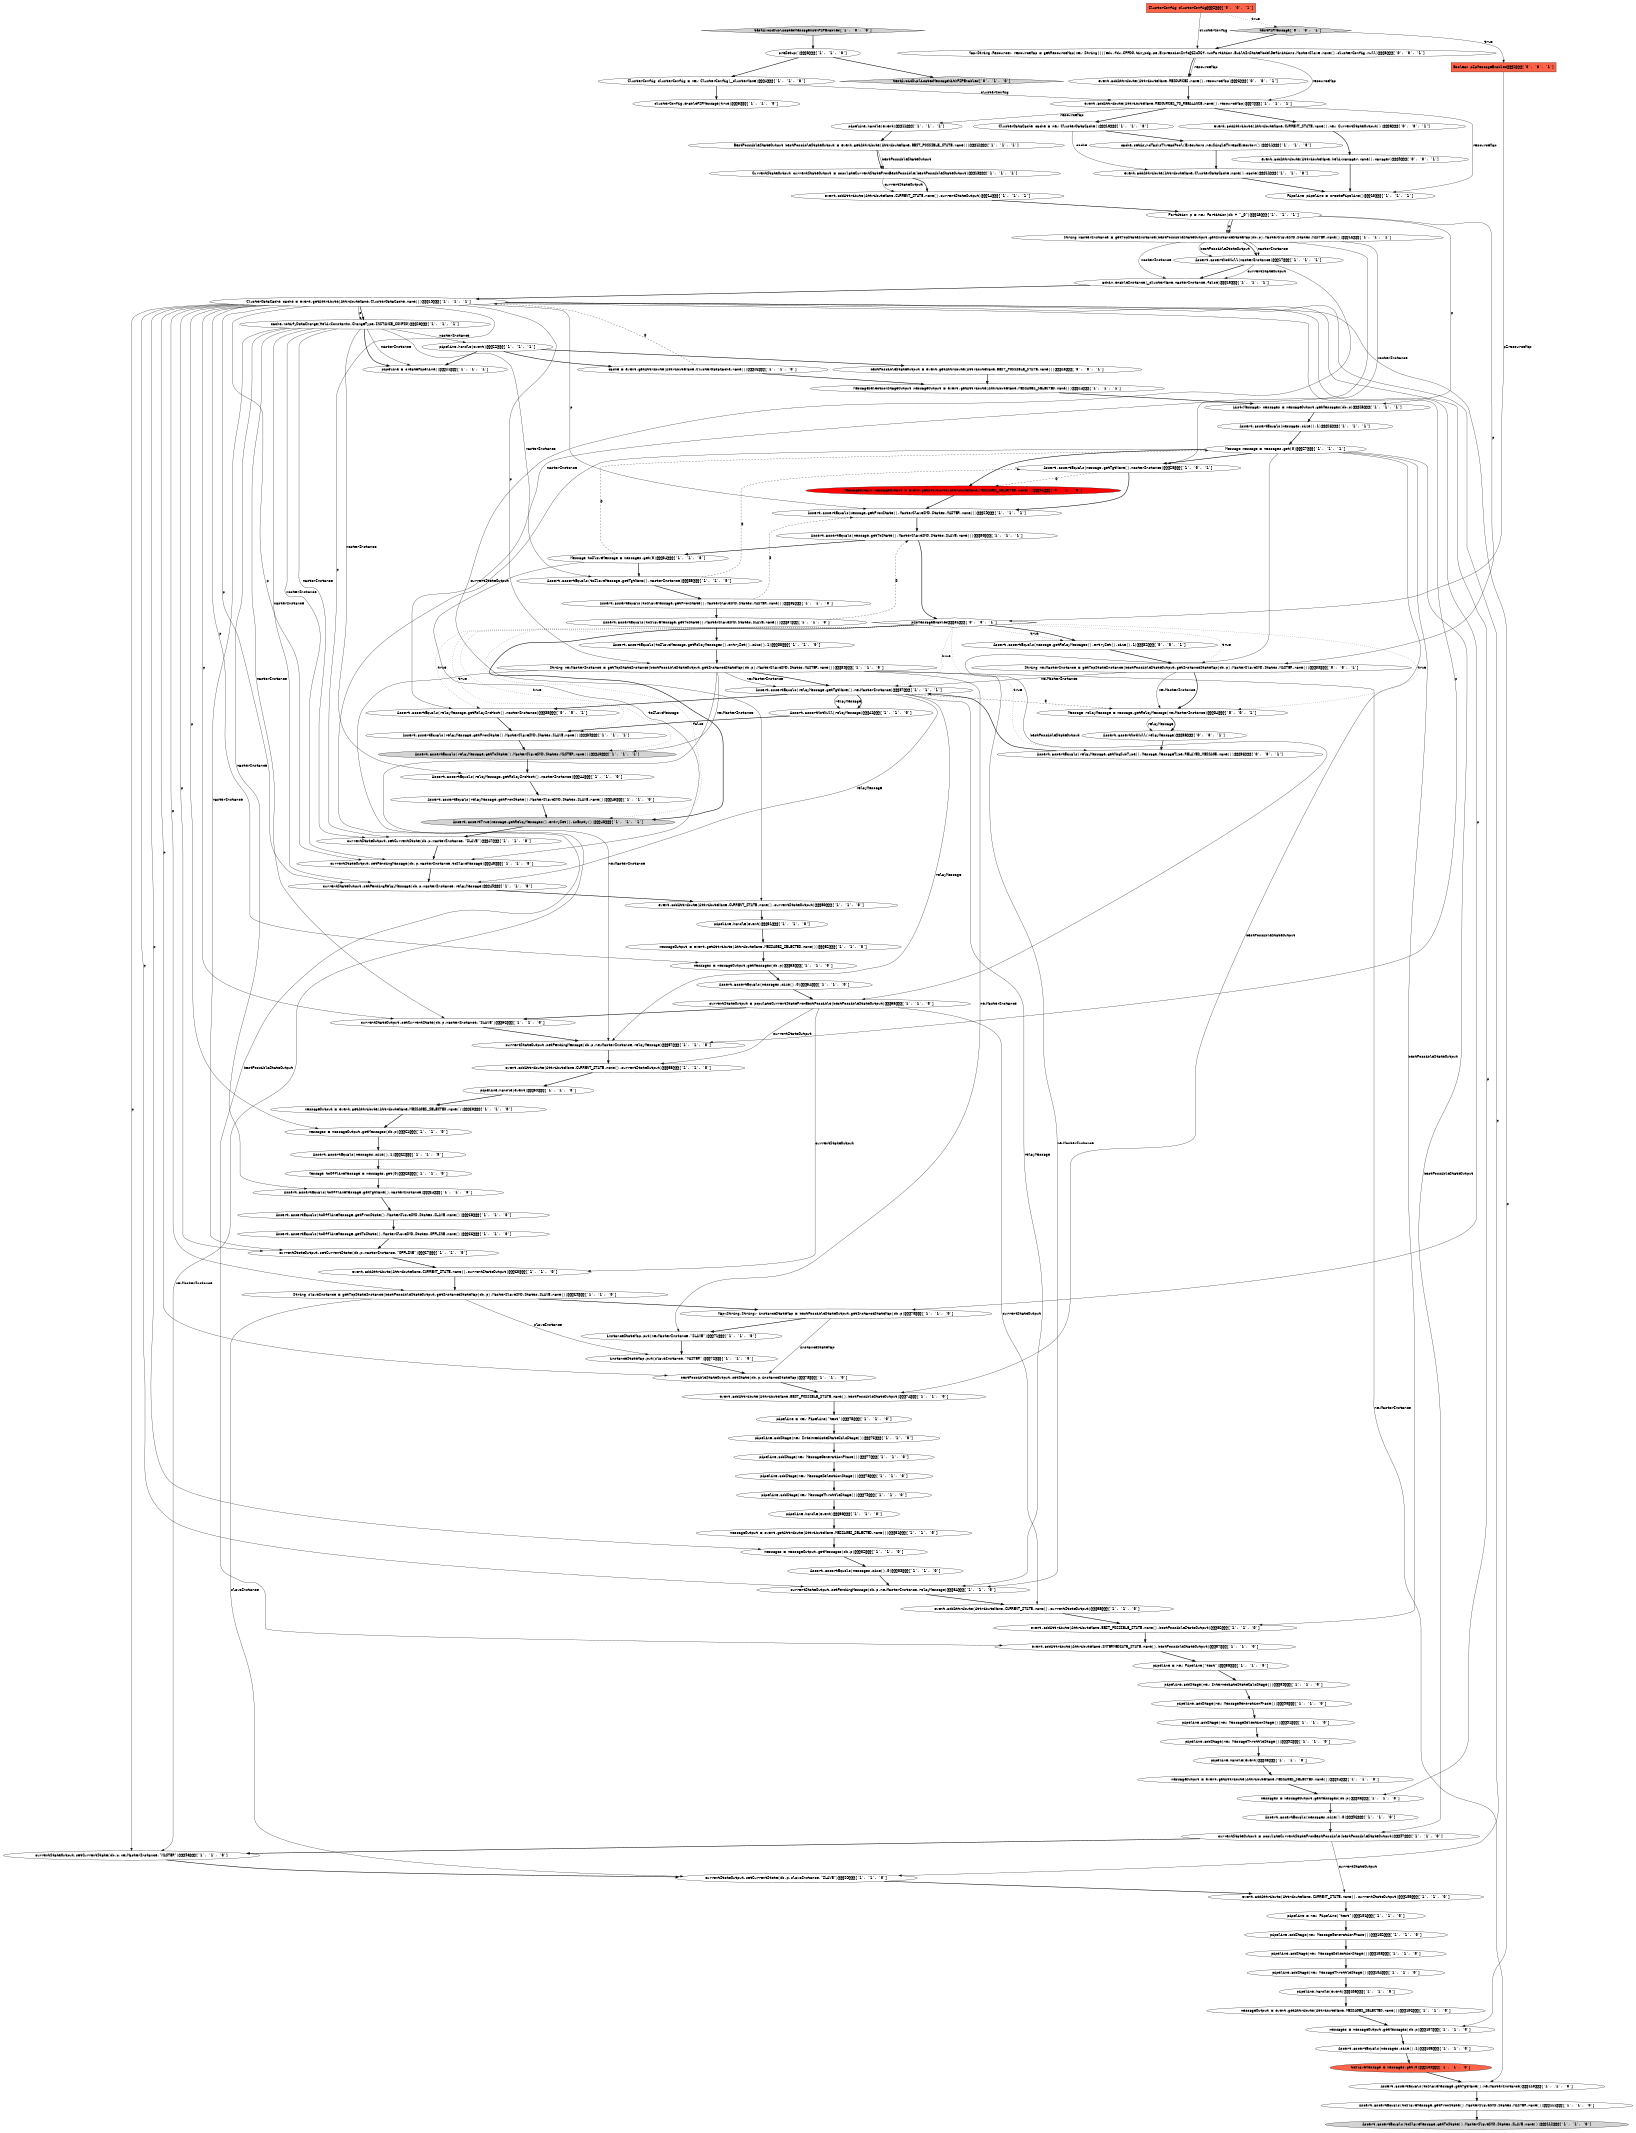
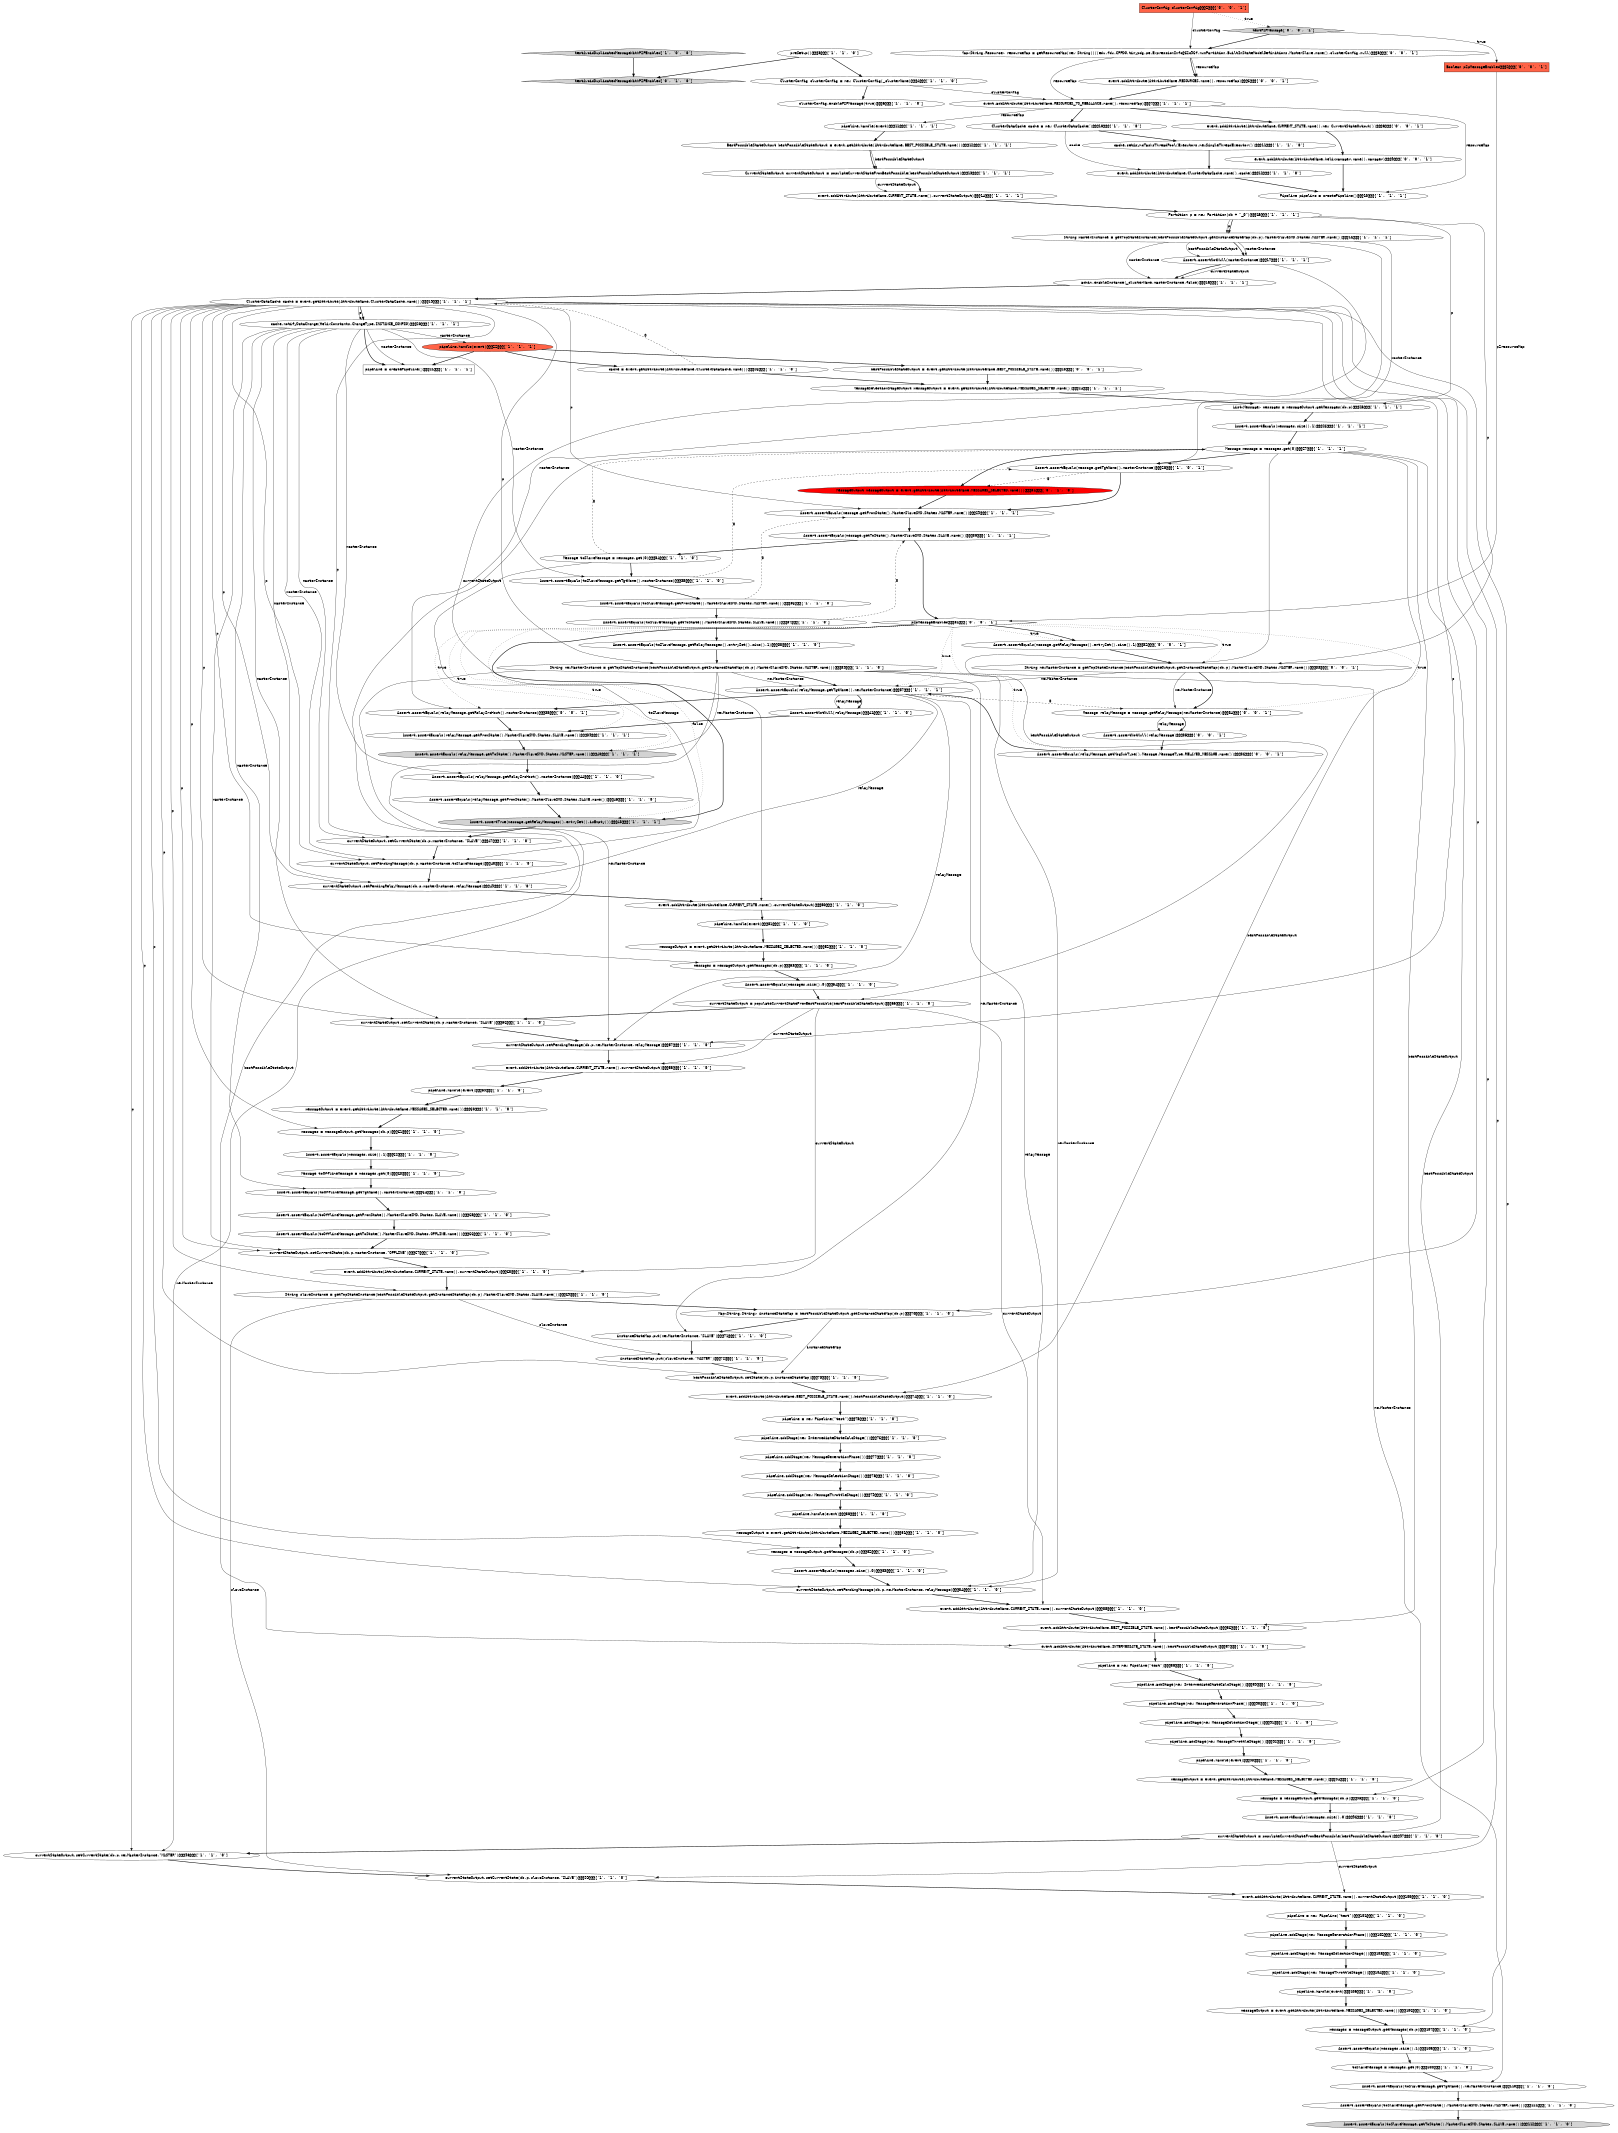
(813, 41) -> (634, 66)
(487, 347) -> (488, 347)
(435, 370) -> (419, 370)
(1411, 2068) -> (1412, 2068)
